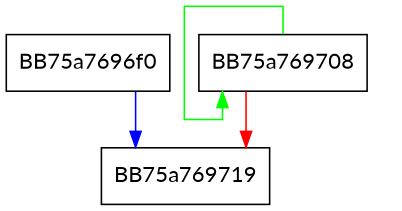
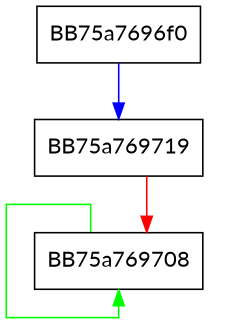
(246, 111) -> (147, 196)
